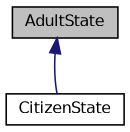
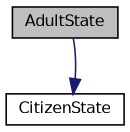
(55, 74) -> (75, 58)
